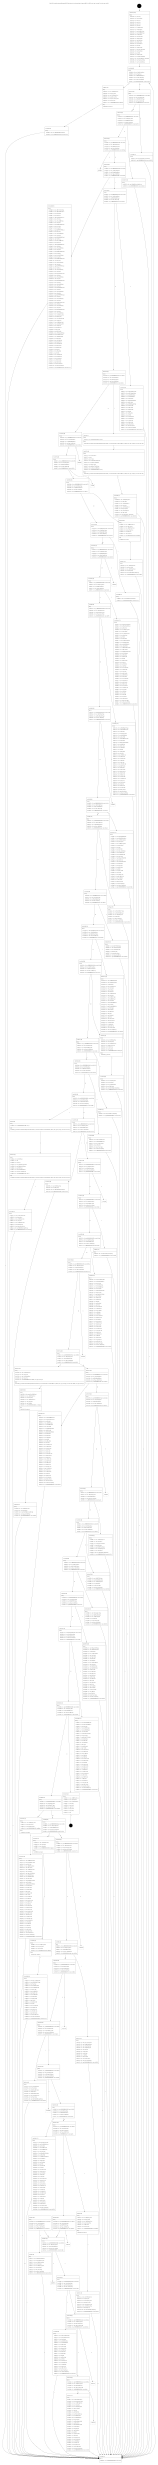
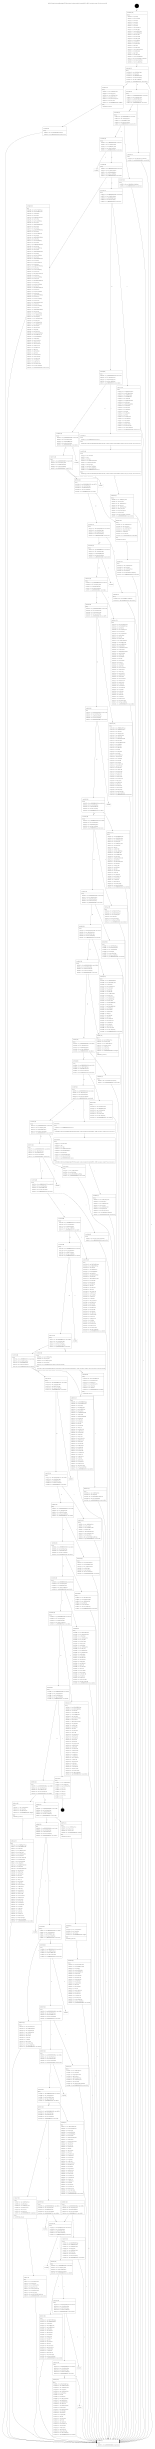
(112, 1083) -> none
